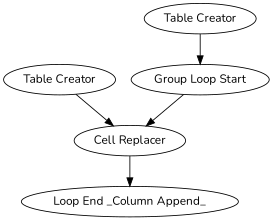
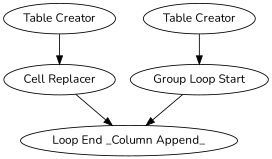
(168, 107) -> (168, 107)
